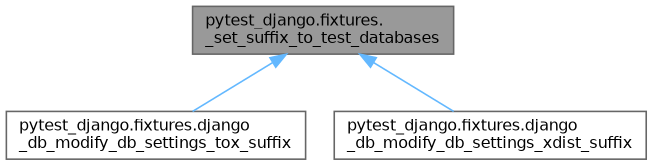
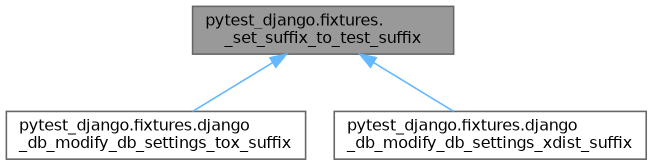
(323, 30) -> (323, 30)
